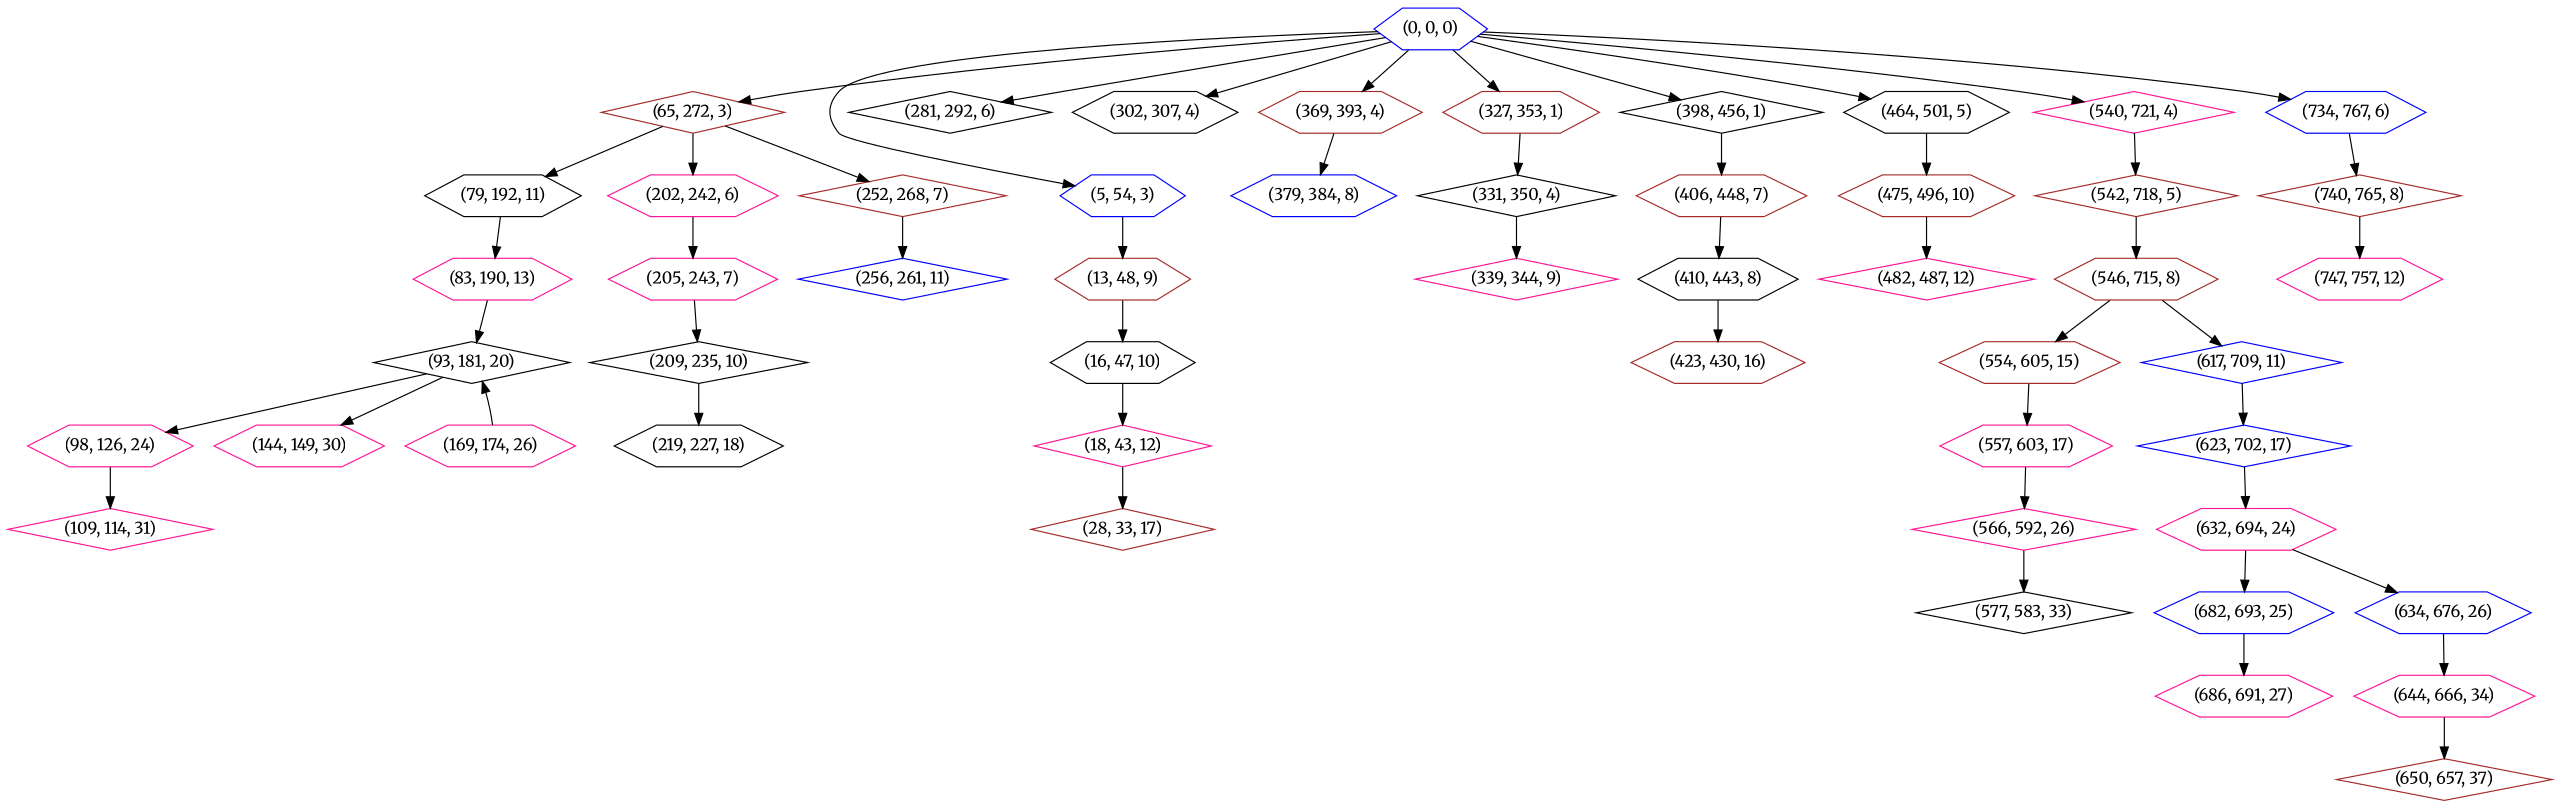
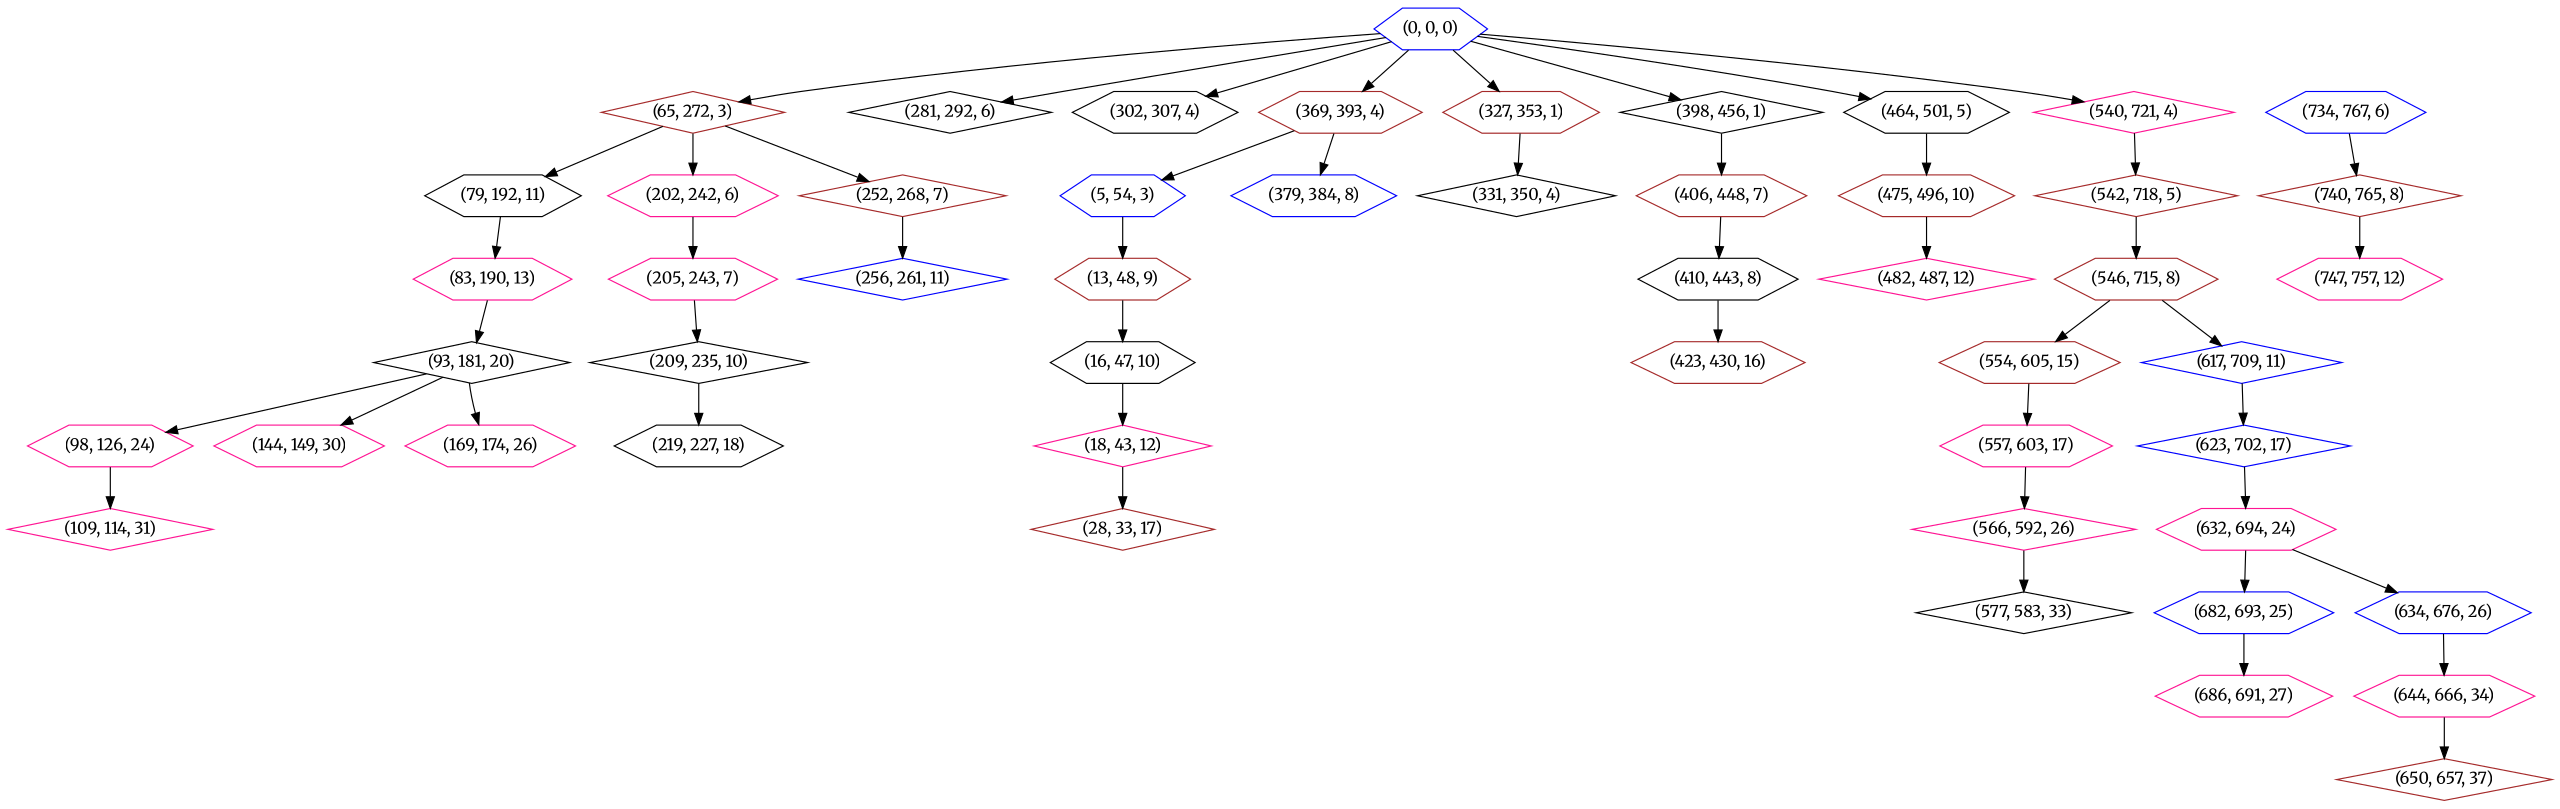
(1882, 55) -> none
(968, 59) -> (1234, 153)
(1516, 279) -> none
(490, 409) -> (472, 398)
